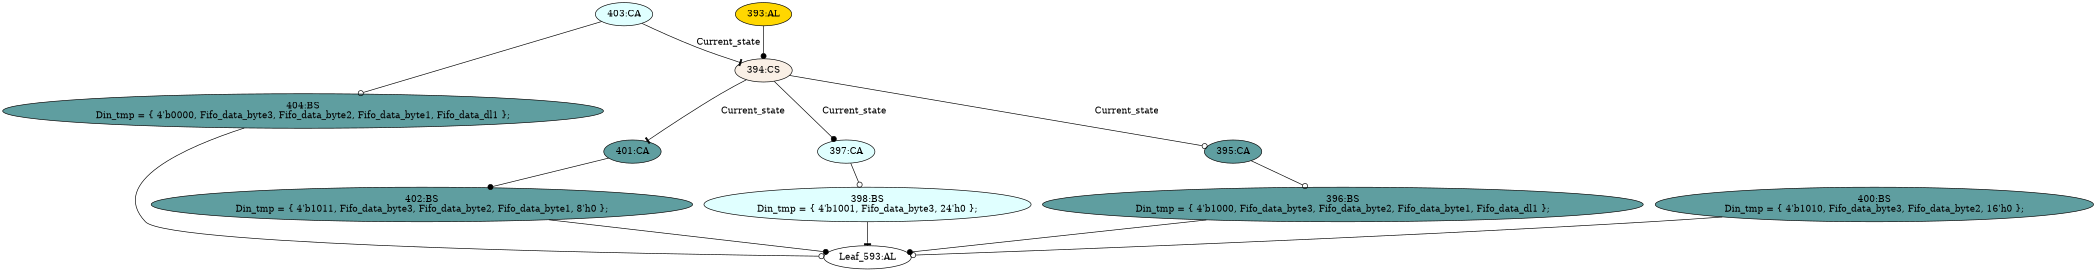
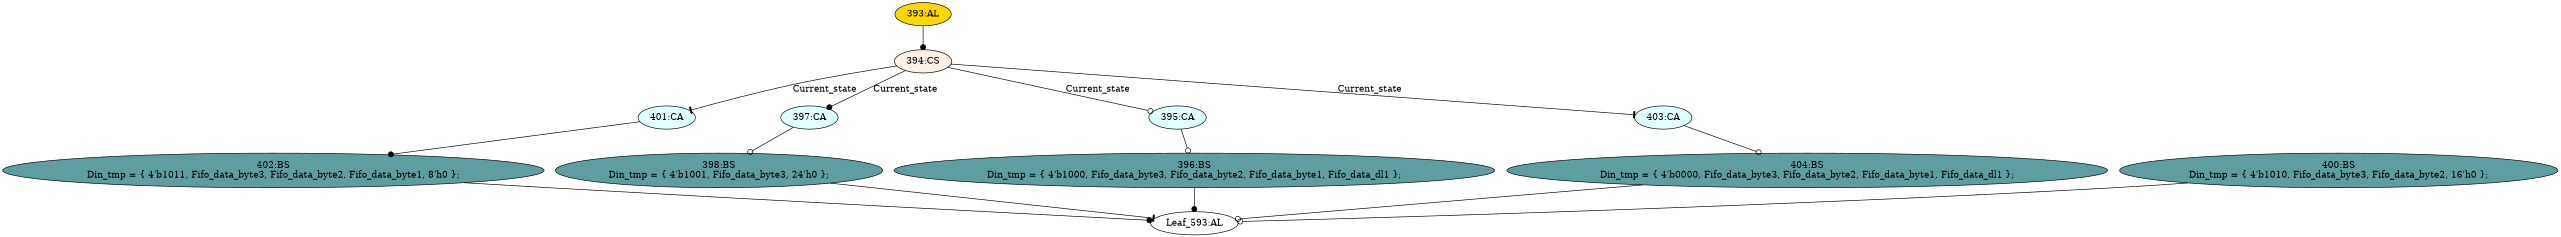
(690, 44) -> (1292, 89)
(632, 152) -> (667, 118)
(1233, 152) -> (1178, 118)
(868, 204) -> (719, 170)
